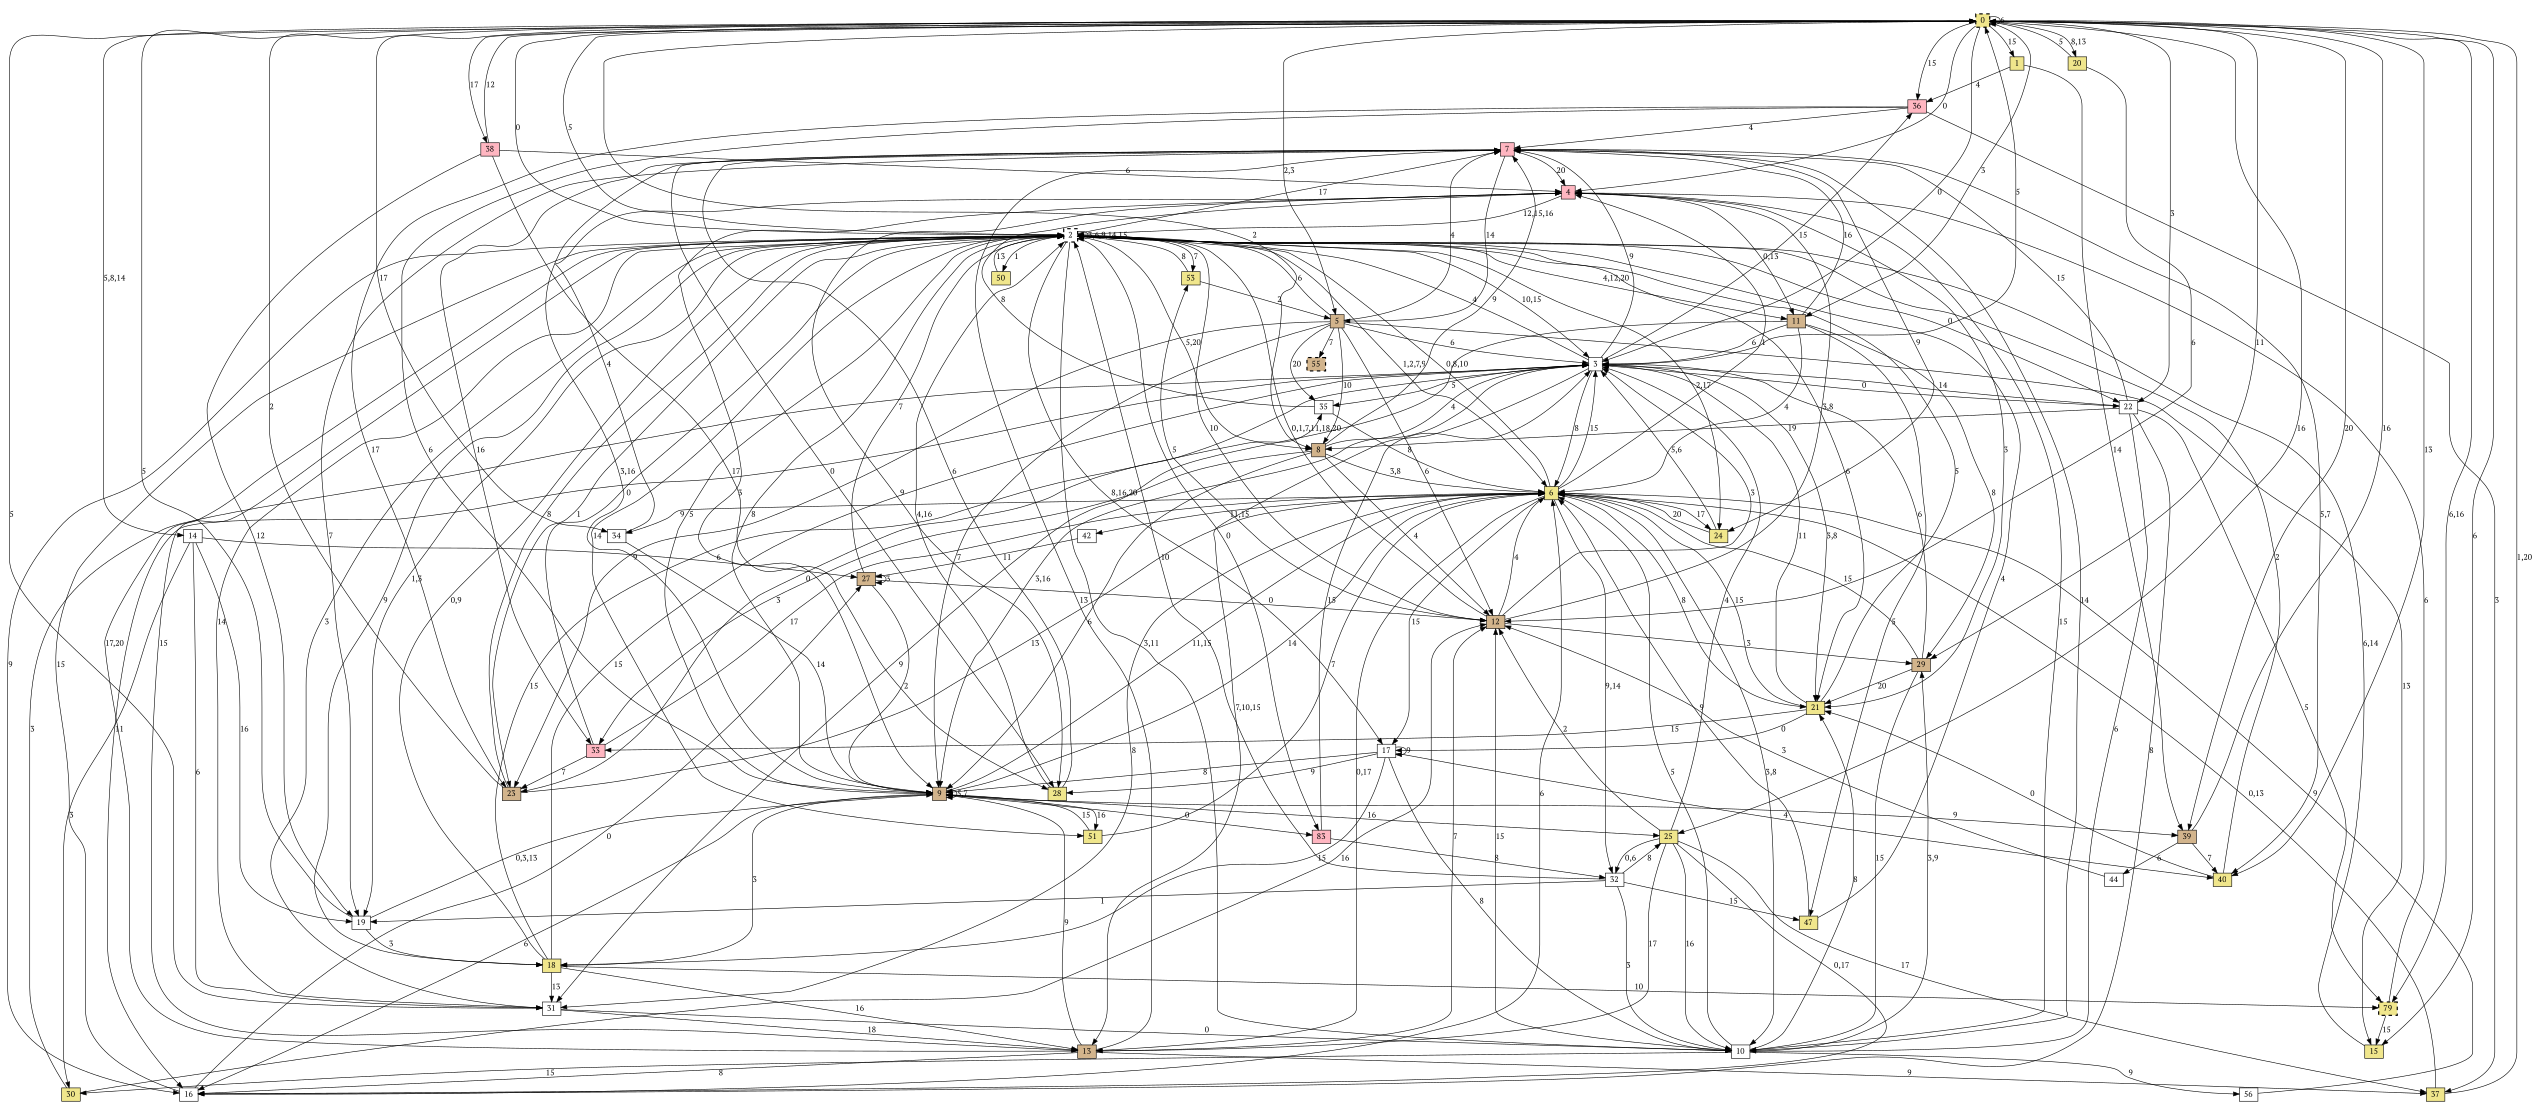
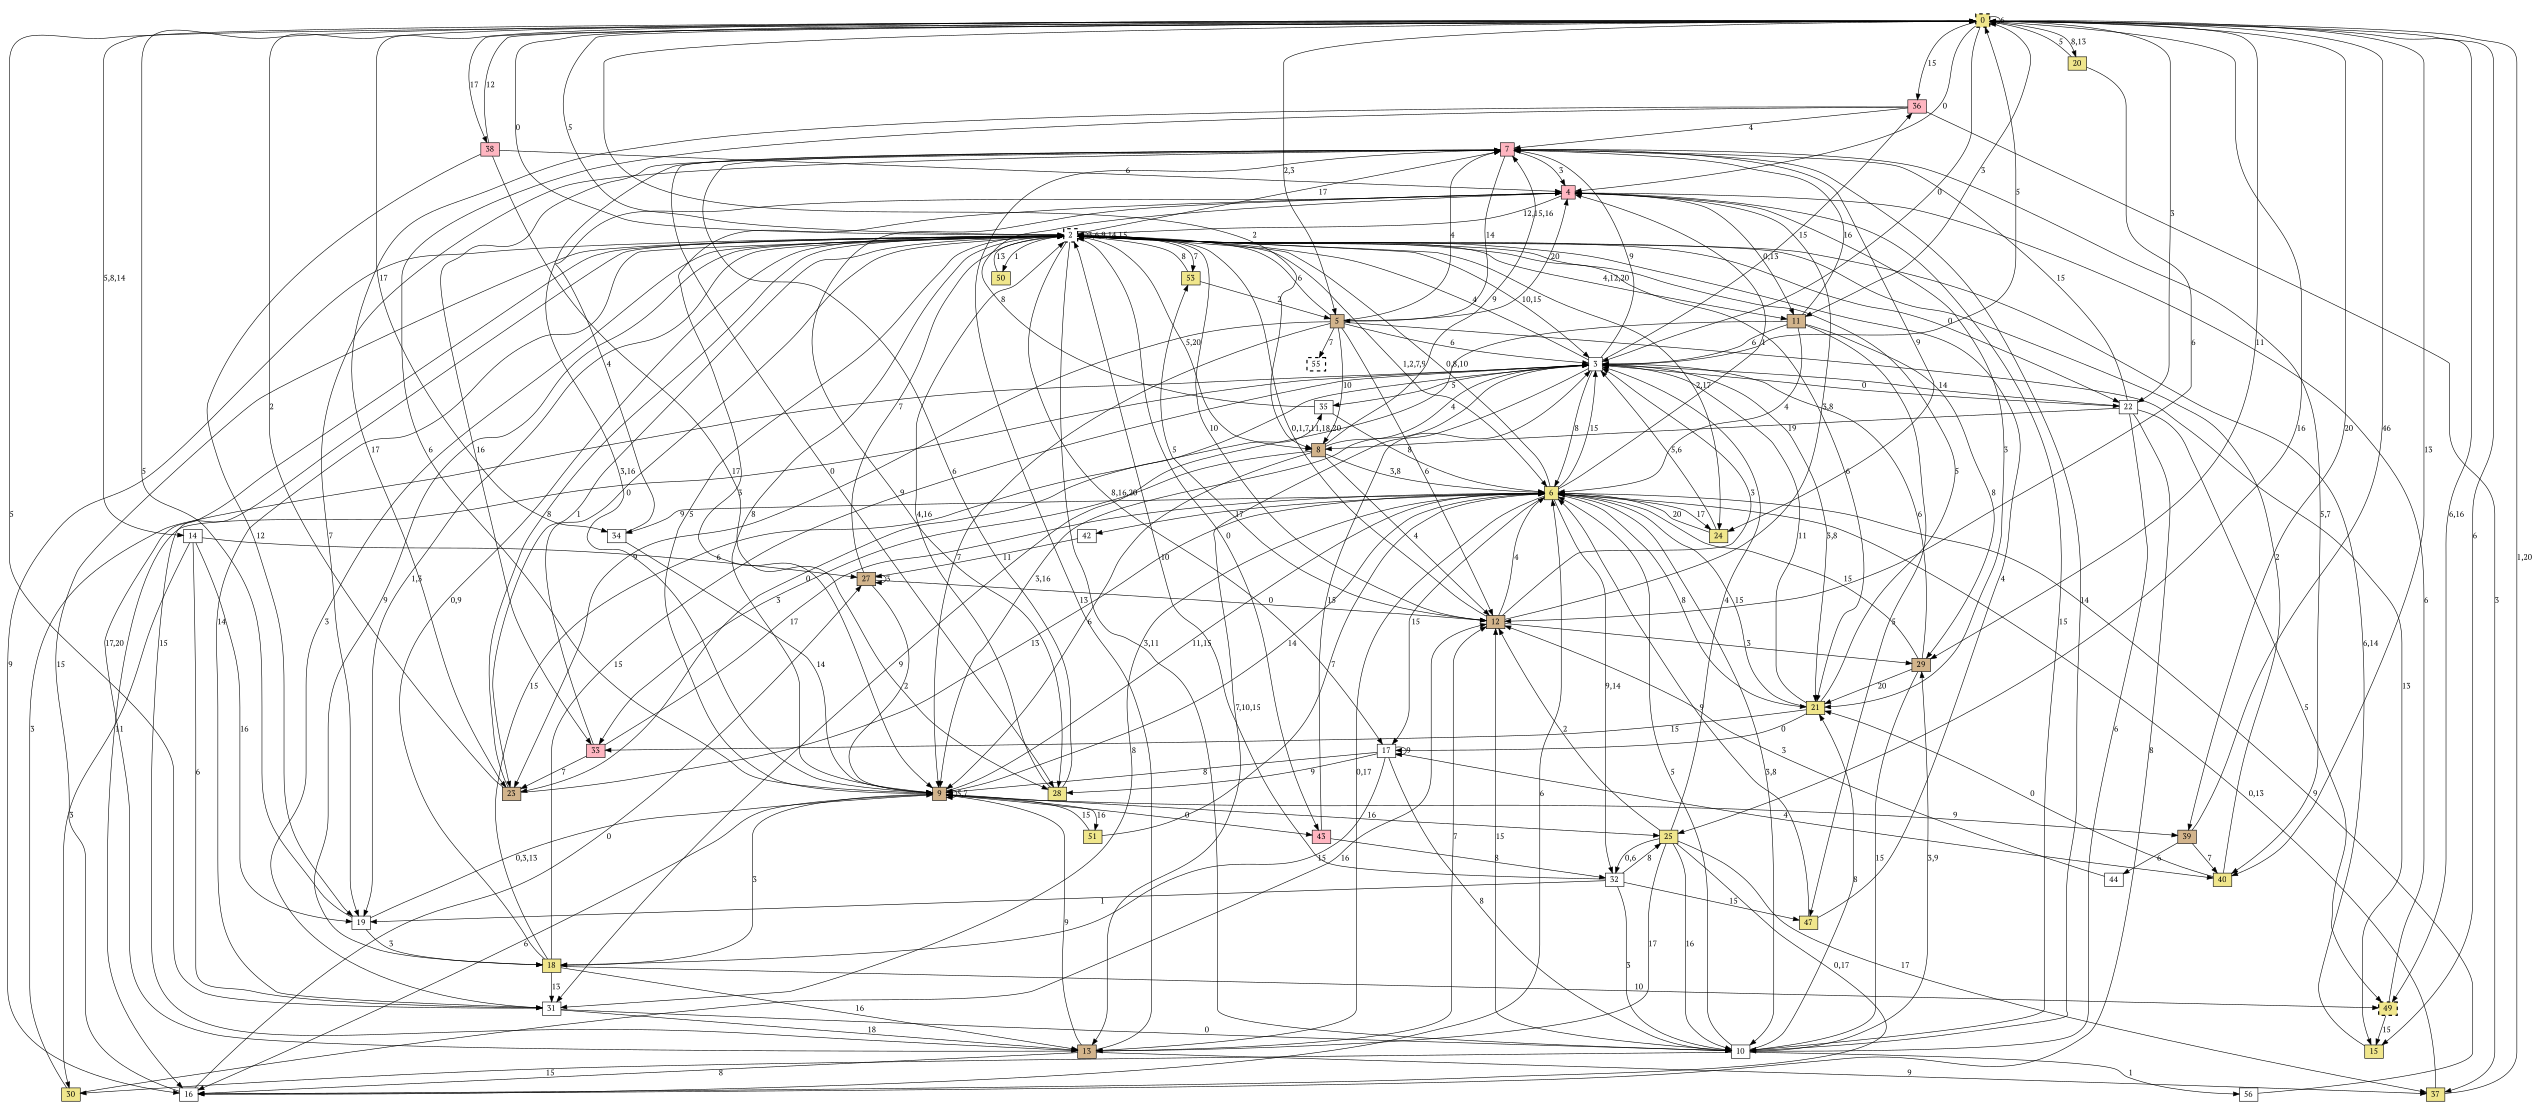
(2017, 64) -> none
(1561, 171) -> (1561, 171)
(1294, 356) -> (1499, 307)
(1316, 364) -> (1316, 364)
(2387, 429) -> (2387, 429)
(1240, 515) -> (1240, 515)
(592, 572) -> none
(1321, 837) -> (1321, 837)
(2388, 1009) -> (2388, 1009)
(2131, 1073) -> (2131, 1073)
